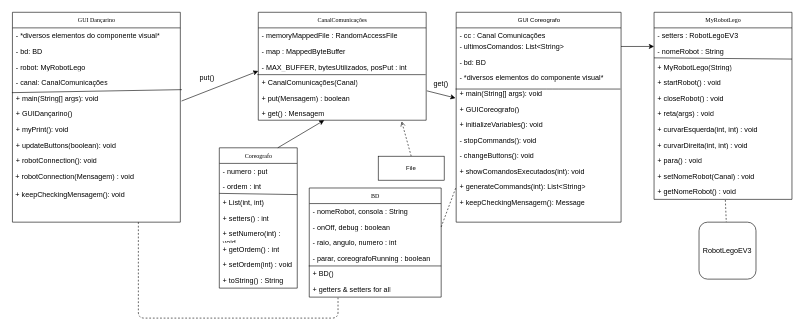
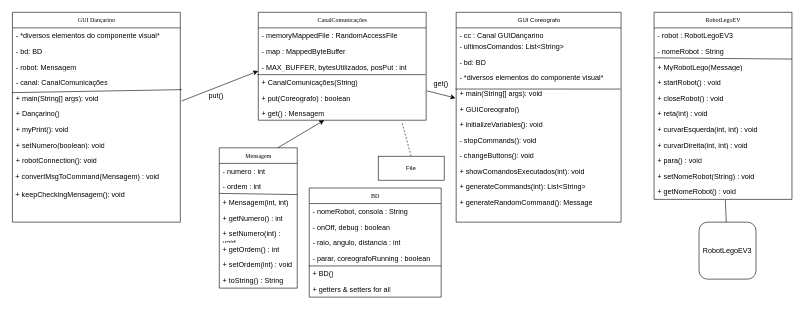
(724, 20) -> (724, 20)
(504, 36) -> (504, 36)
(703, 36) -> (699, 36)
(635, 46) -> none
(53, 68) -> (47, 68)
(698, 68) -> (701, 68)
(207, 78) -> (216, 96)
(311, 83) -> (313, 83)
(308, 99) -> (312, 99)
(46, 114) -> (40, 114)
(692, 114) -> (689, 114)
(403, 125) -> (403, 124)
(72, 146) -> (64, 146)
(259, 156) -> (259, 156)
(247, 172) -> (246, 172)
(76, 177) -> (85, 177)
(709, 177) -> (711, 177)
(250, 203) -> (259, 203)
(523, 203) -> (526, 203)
(449, 207) -> none
(726, 211) -> (726, 211)
(252, 219) -> (257, 219)
(359, 243) -> (363, 243)
(200, 318) -> none
